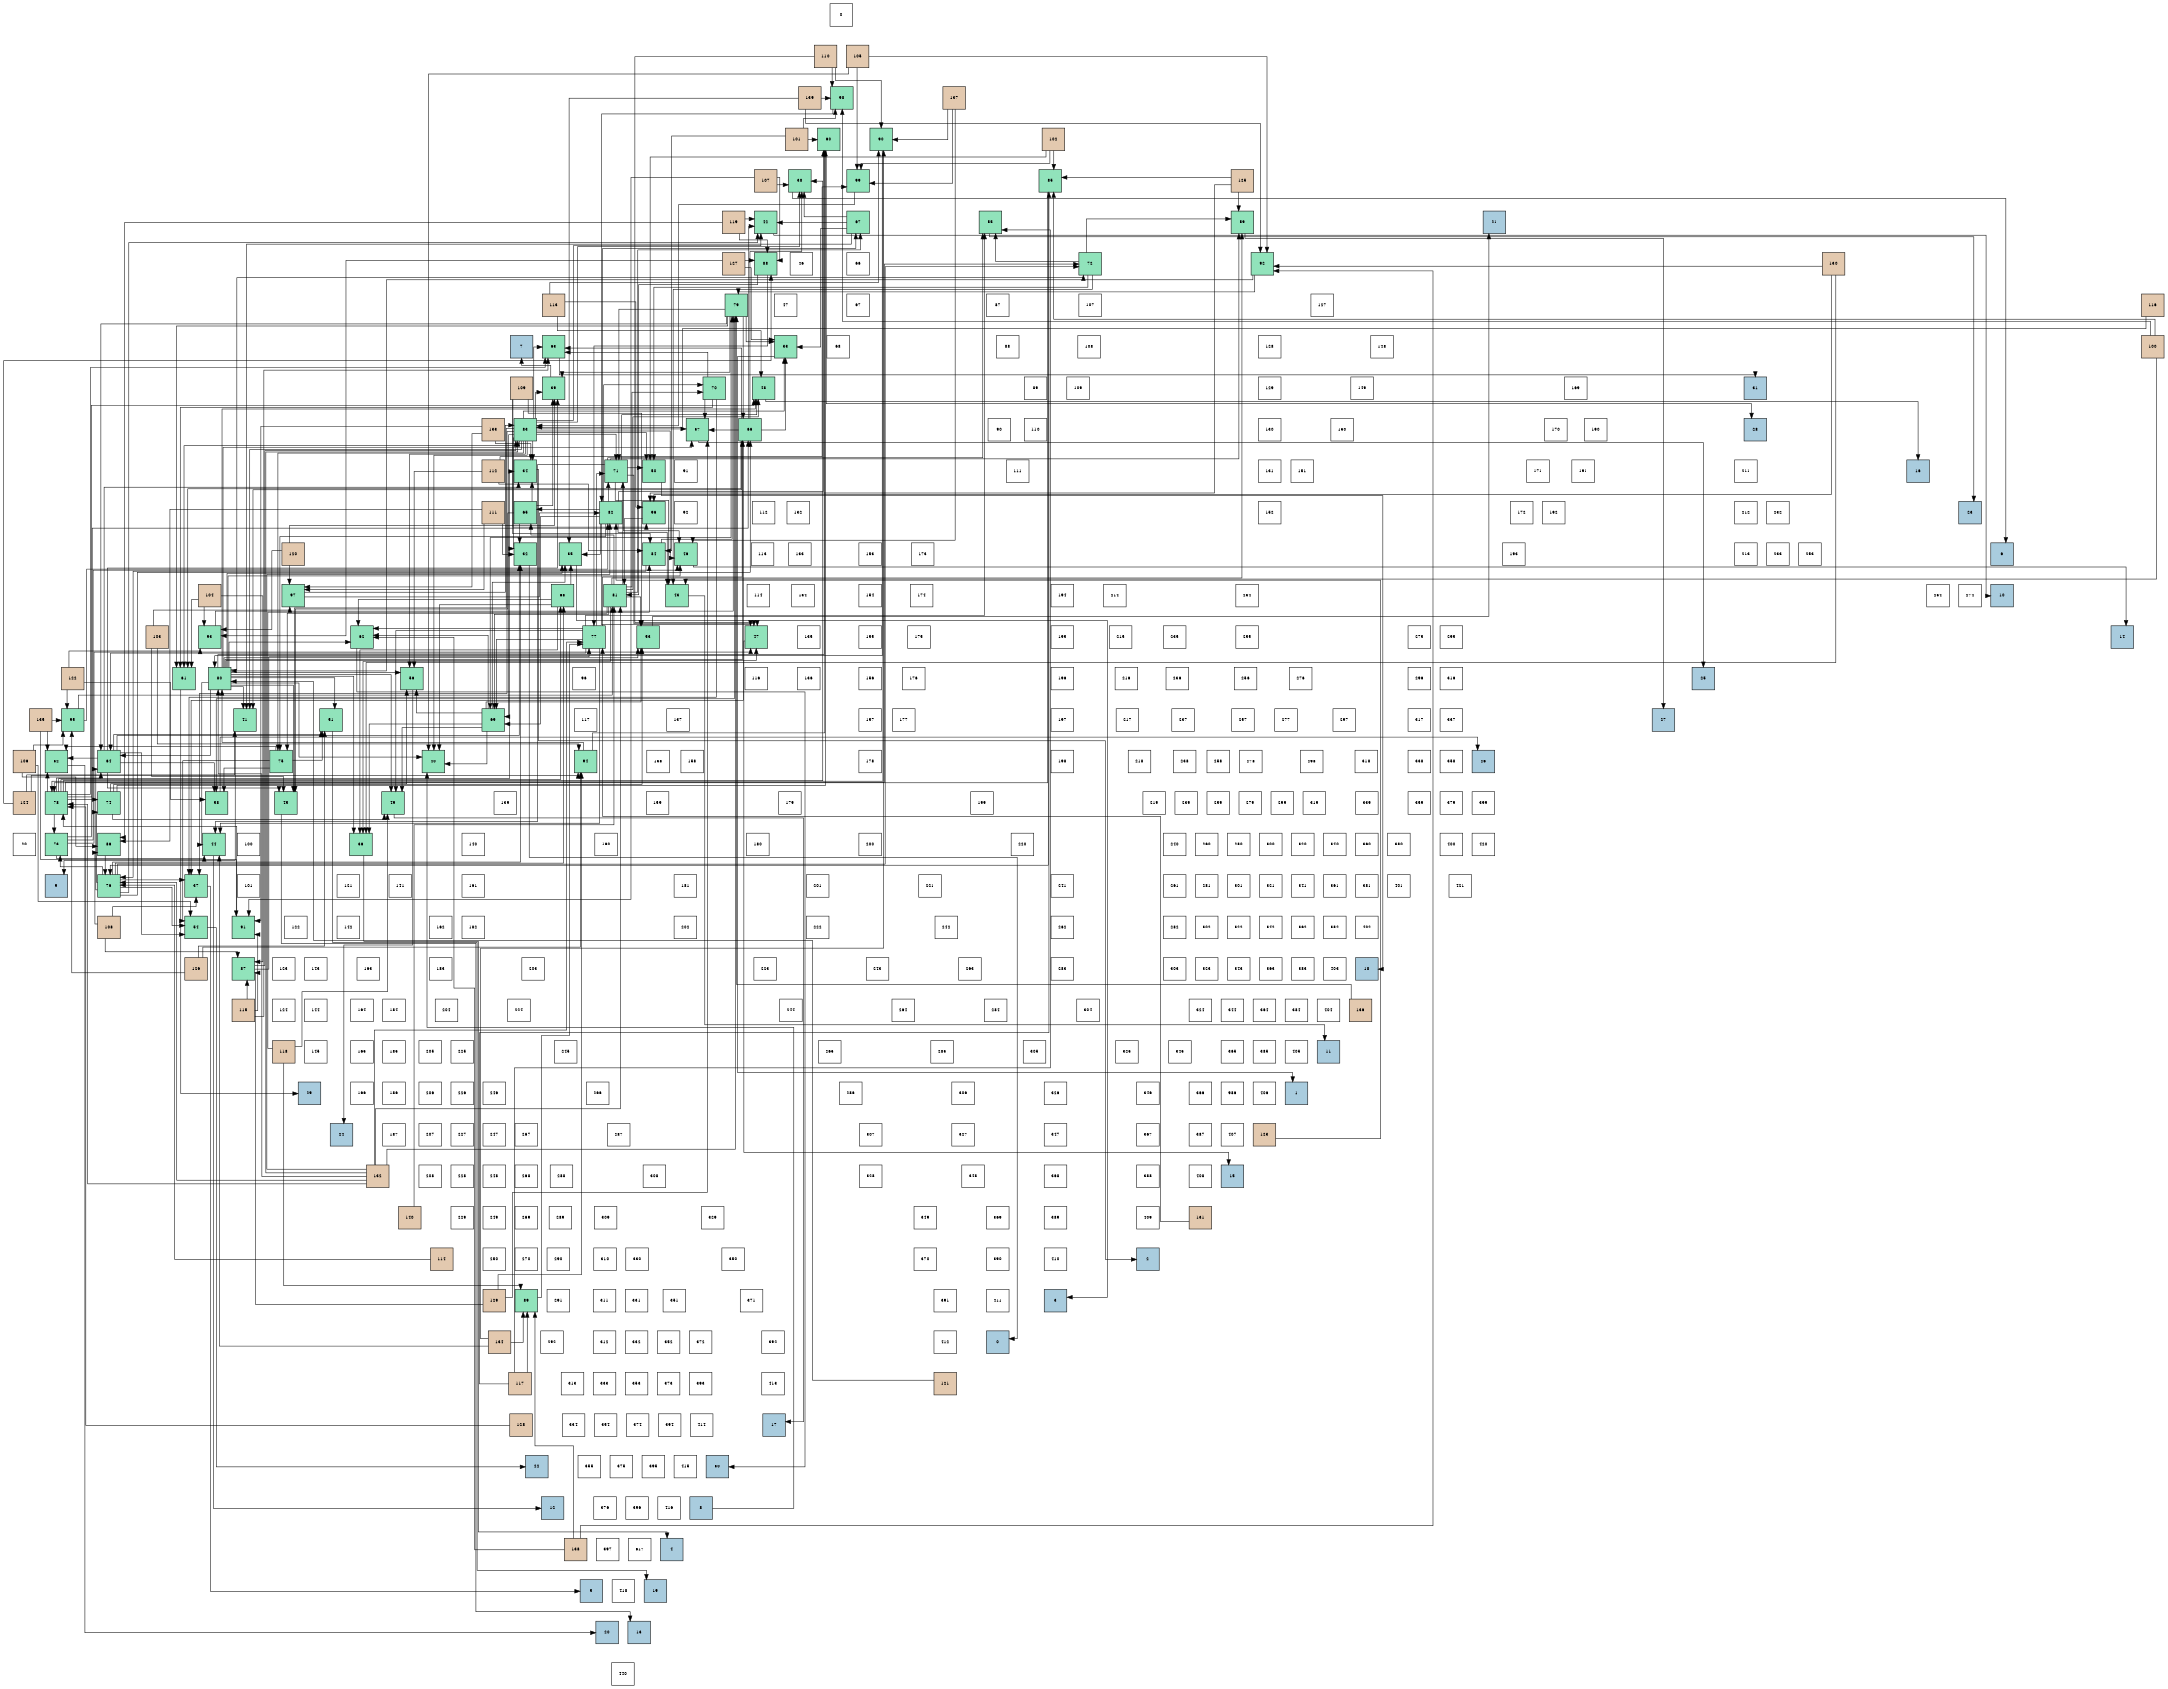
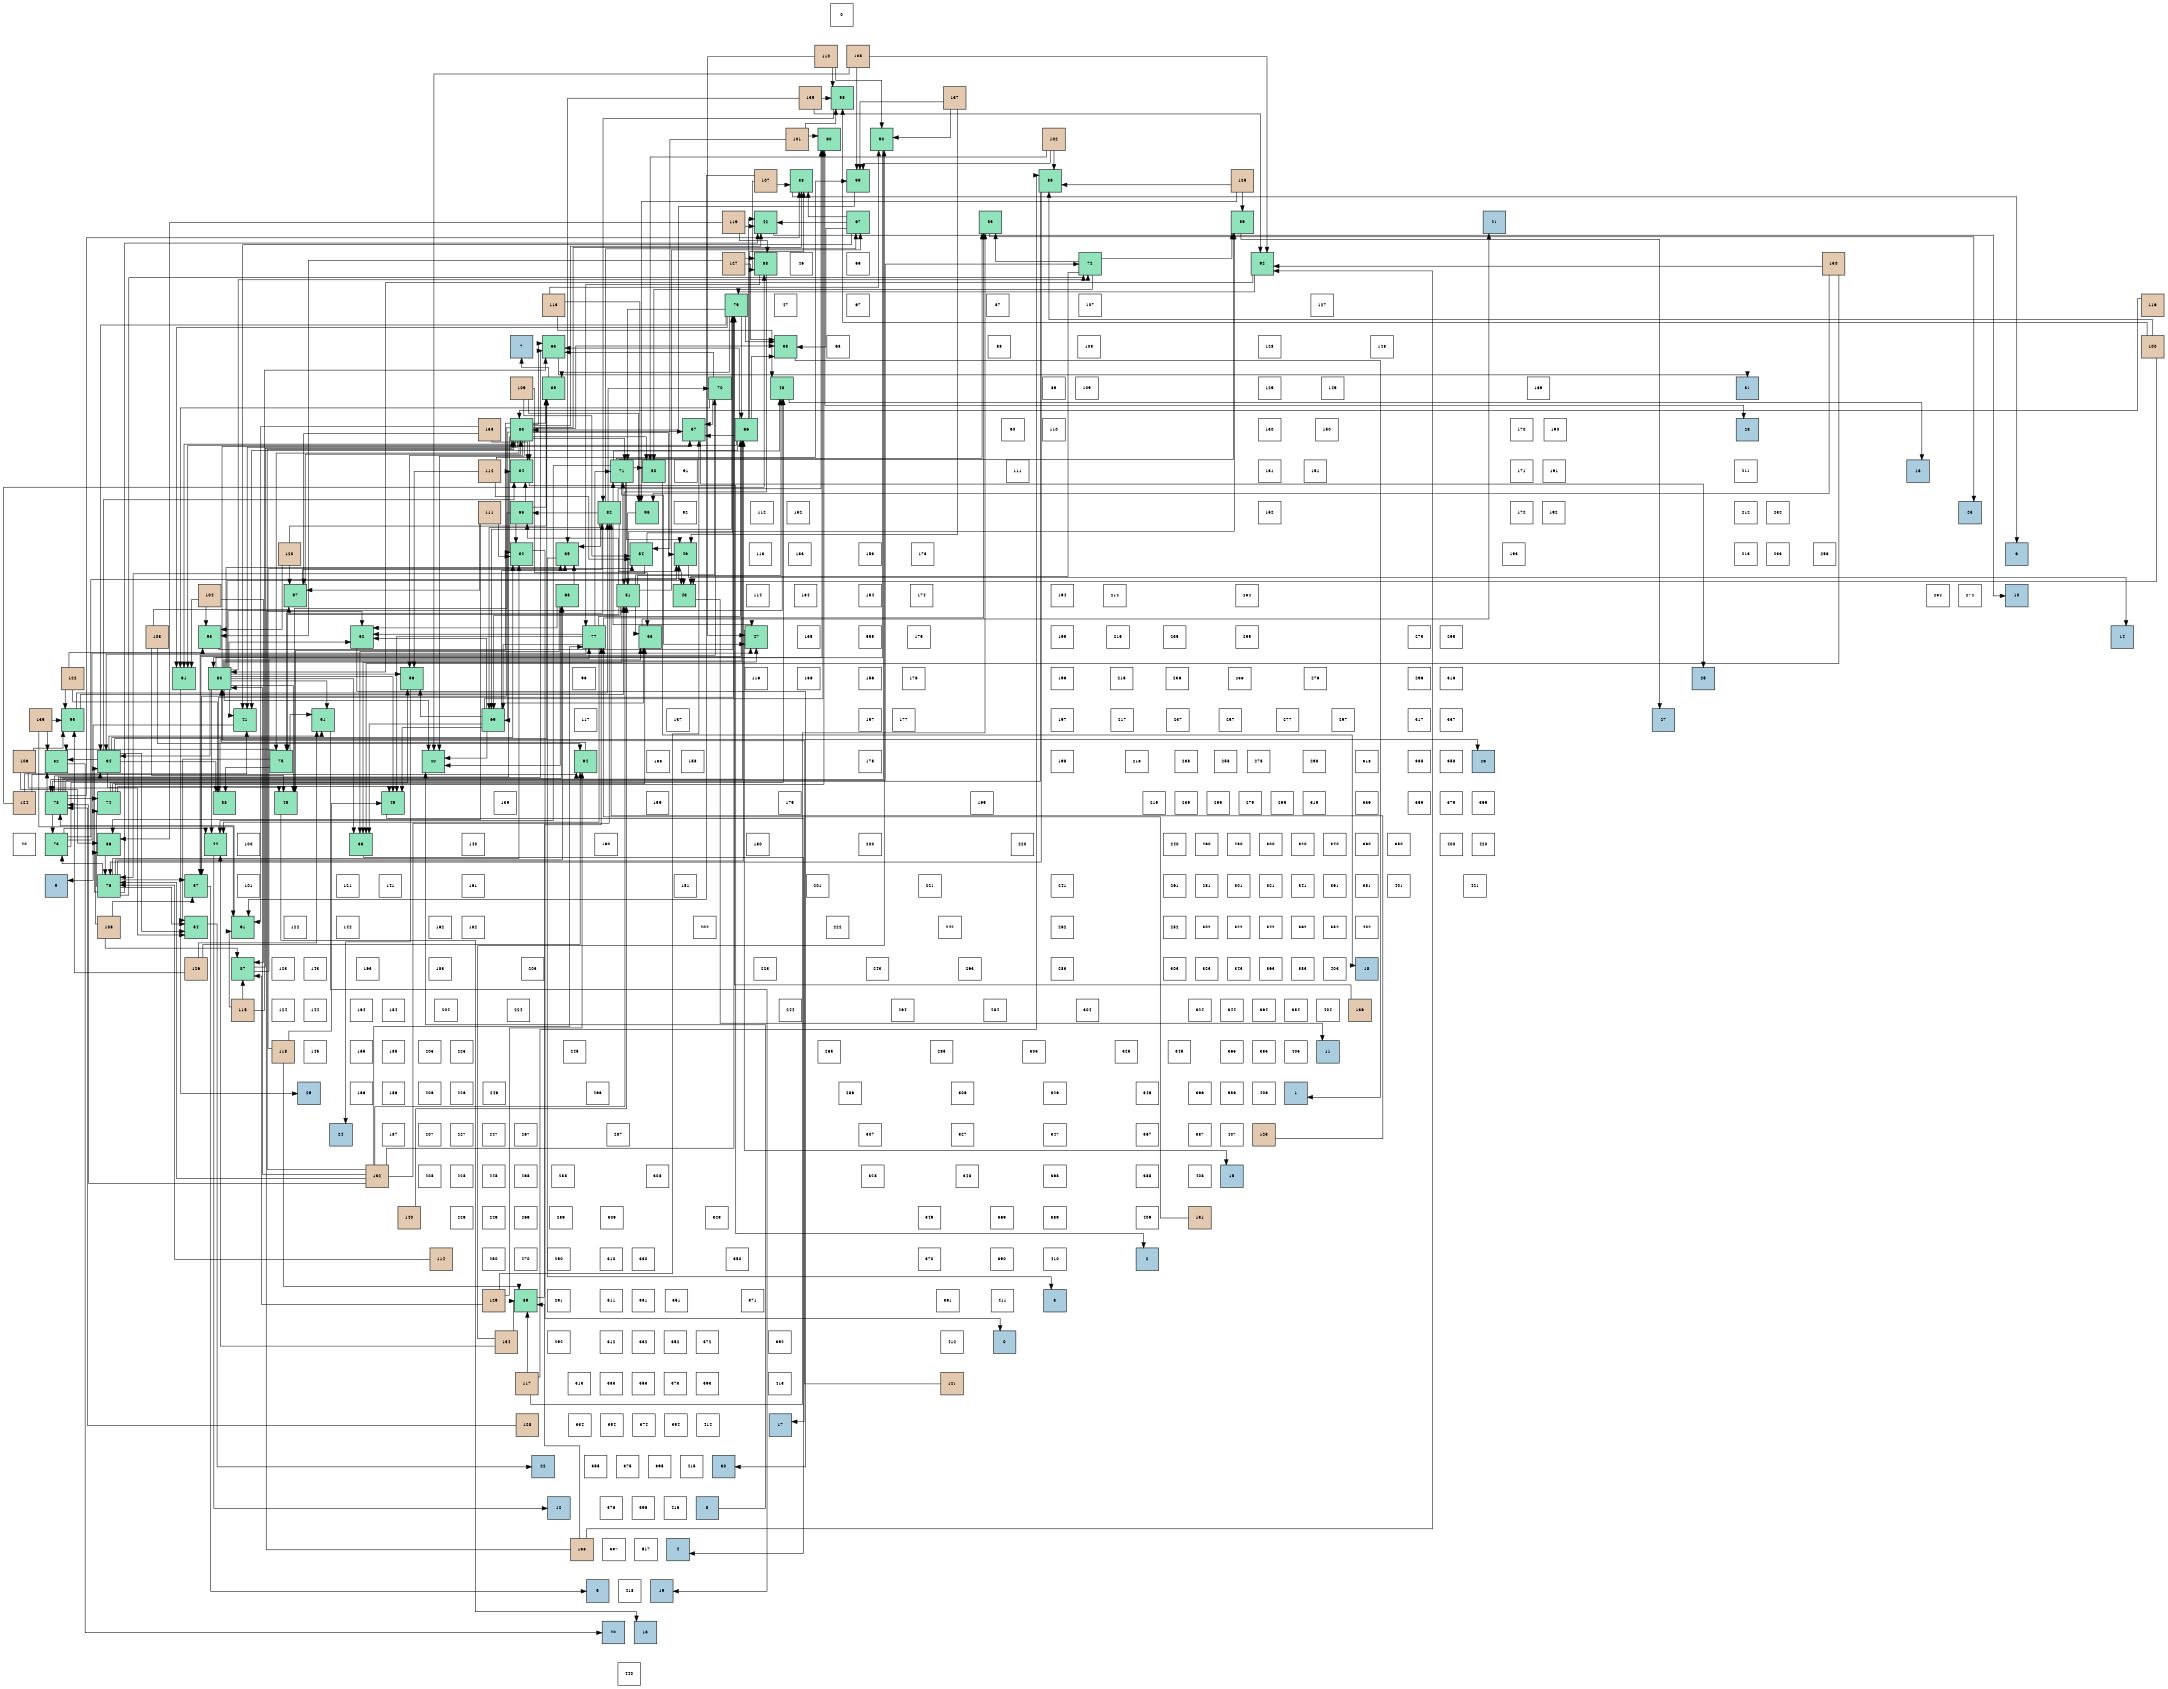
(870, 637) -> (870, 637)
(782, 733) -> (764, 699)
